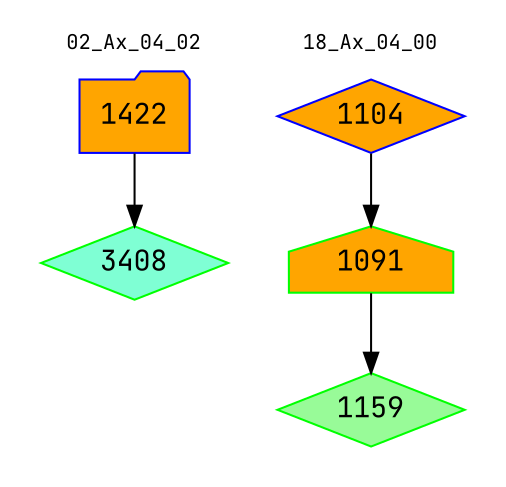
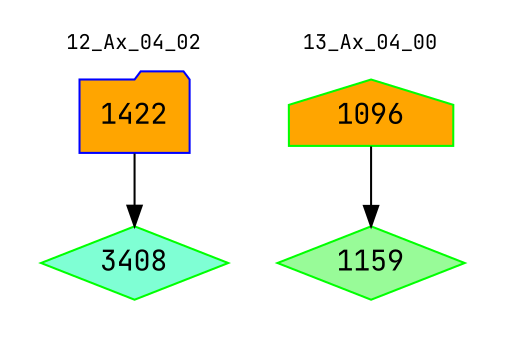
(135, 44) -> (135, 44)
(371, 44) -> (371, 44)
(371, 116) -> none
(371, 263) -> (371, 116)
